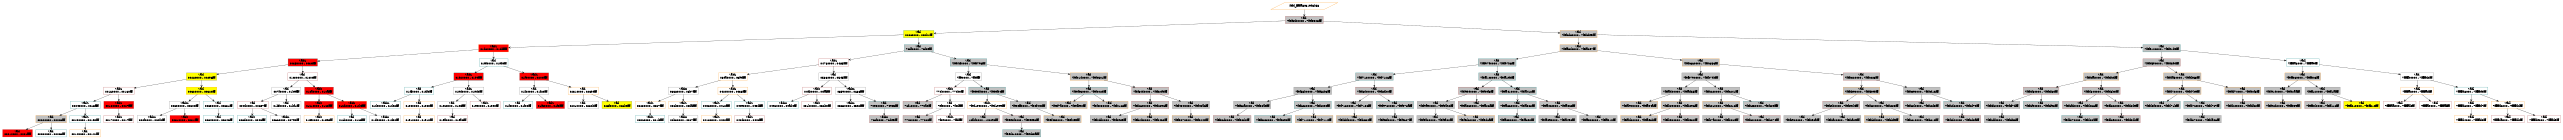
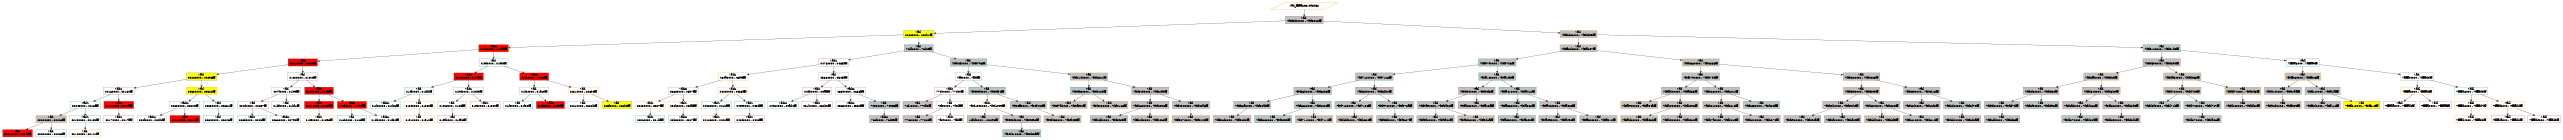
(1304, 6) -> (1304, 6)
